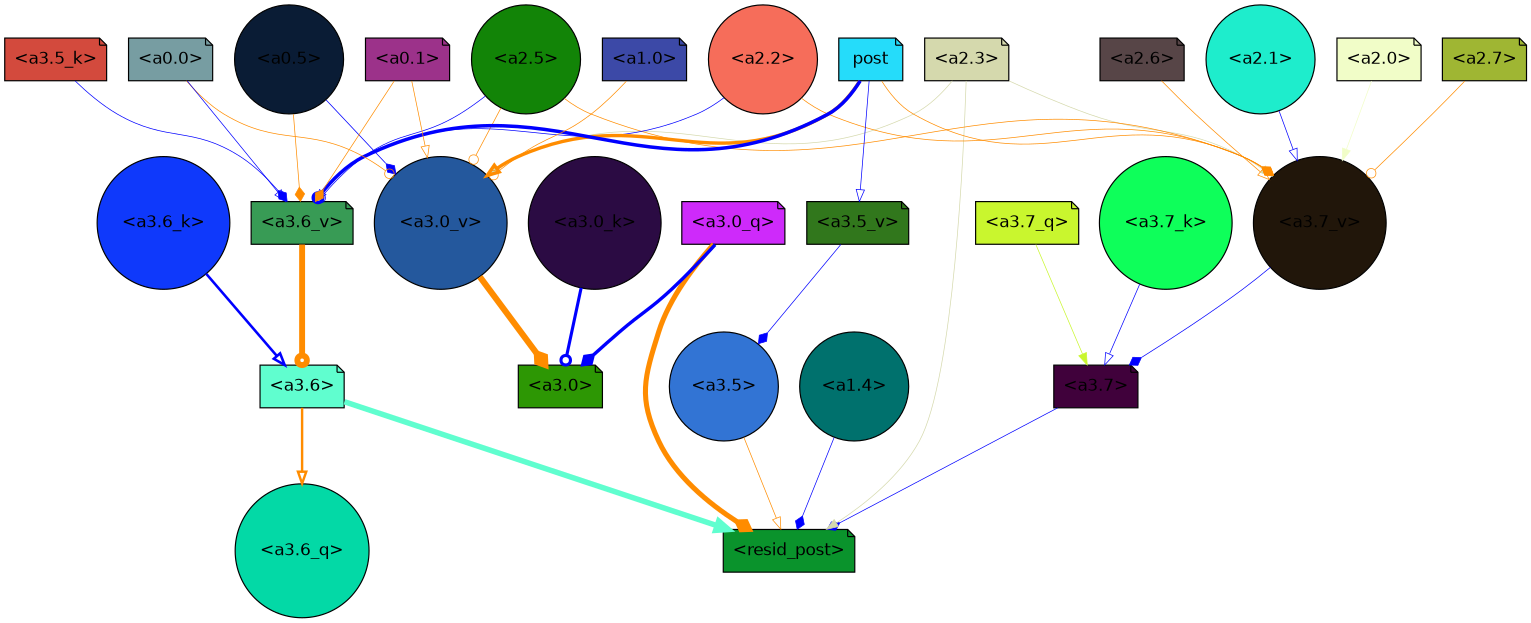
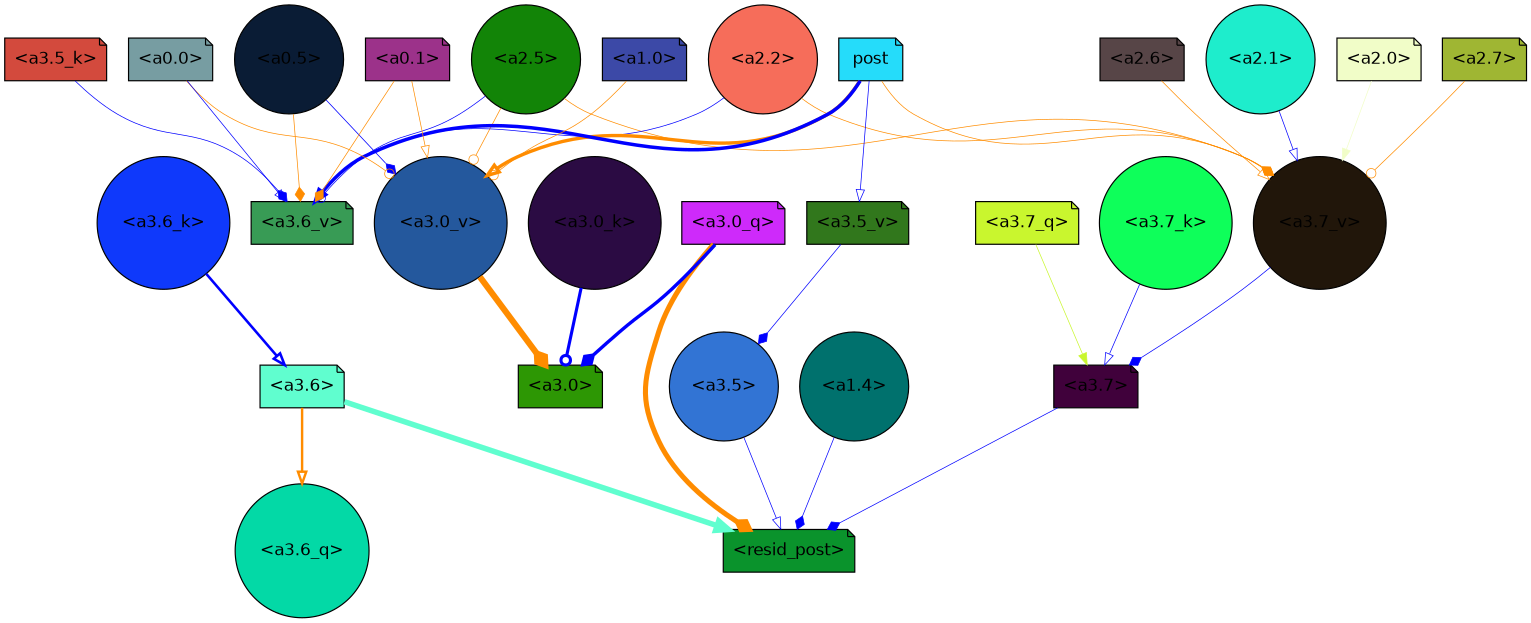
(967, 59) -> none
(634, 144) -> (634, 144)
(302, 300) -> none
(760, 478) -> (760, 478)
